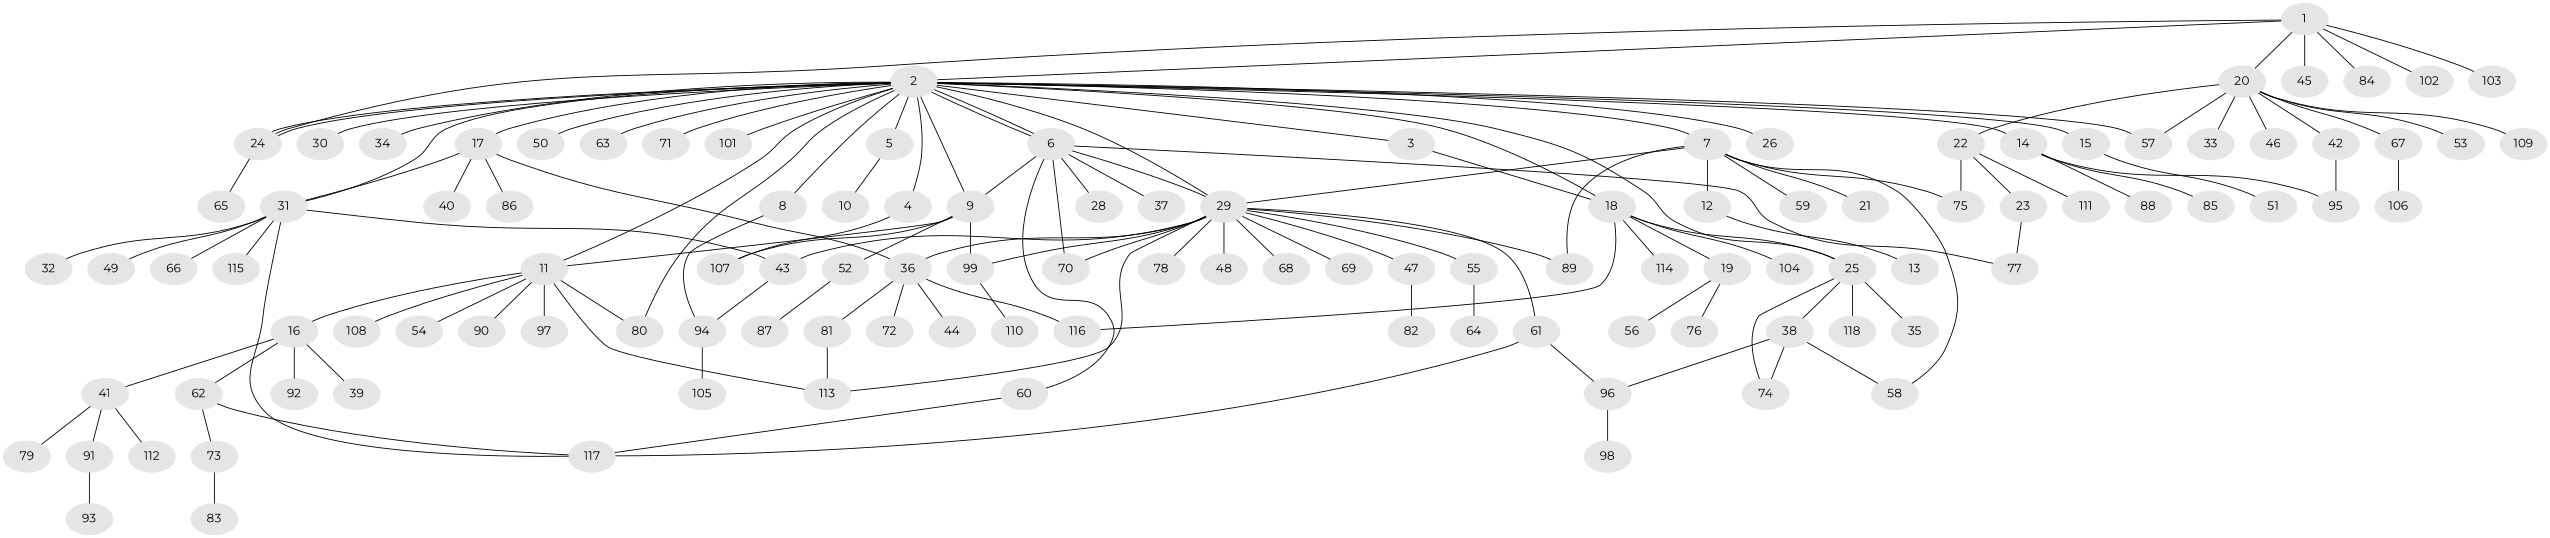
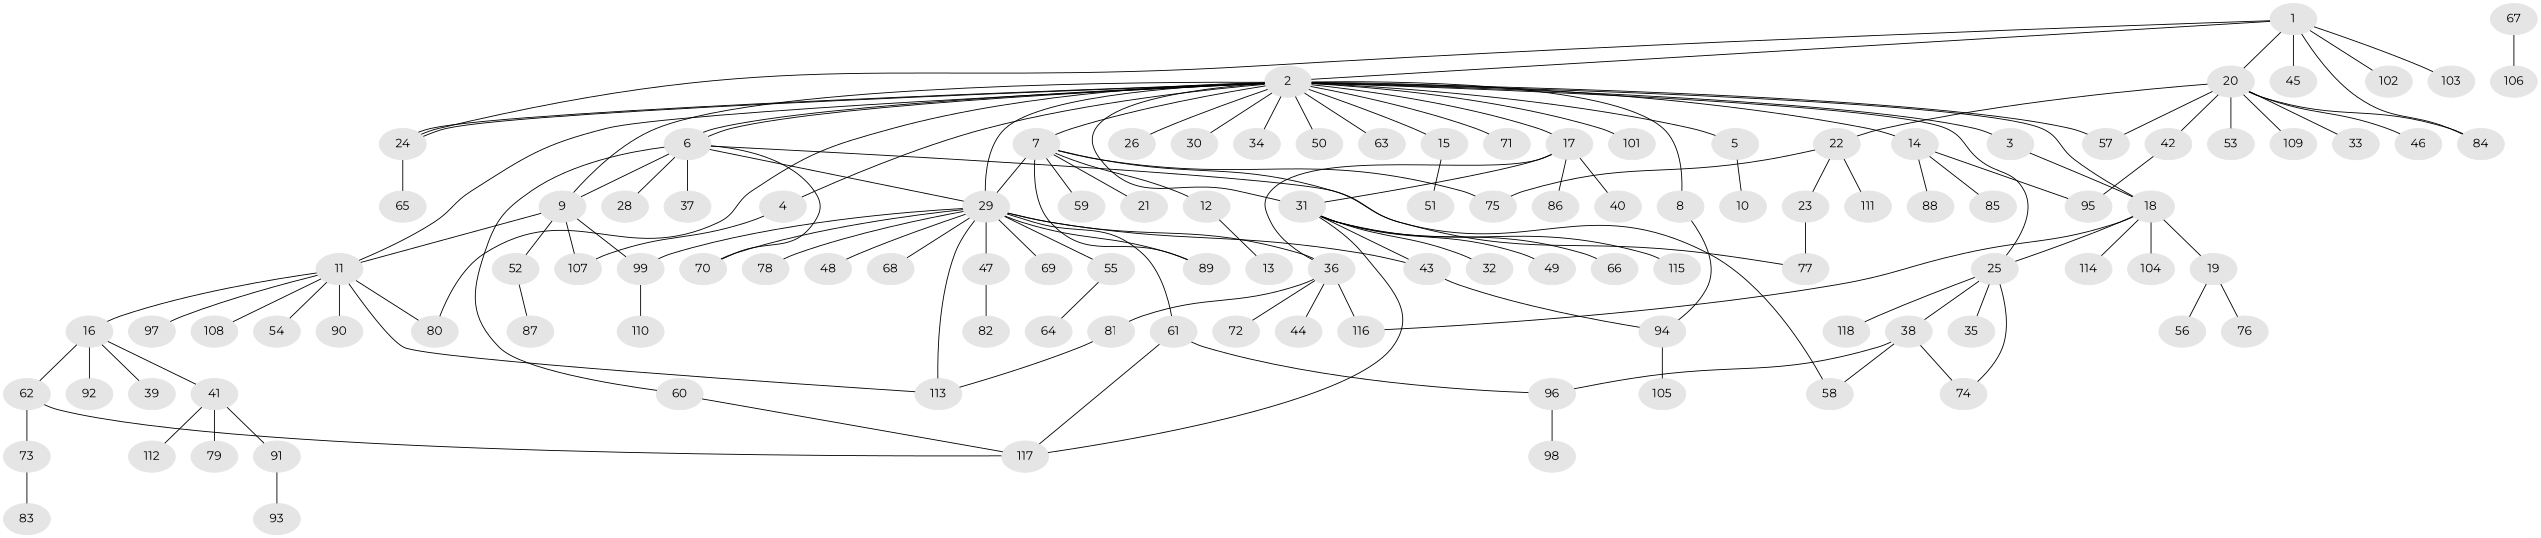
(2333, 116) -> (2356, 113)
